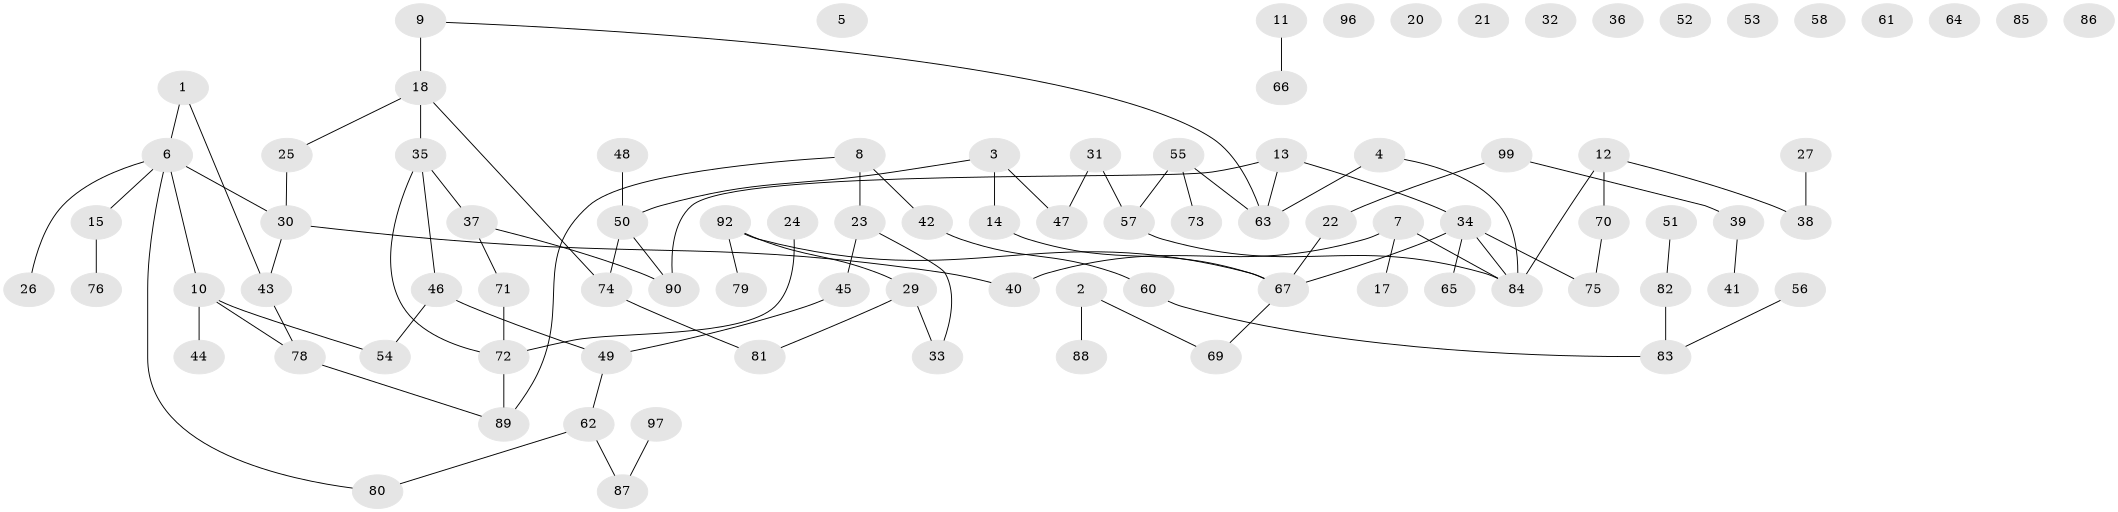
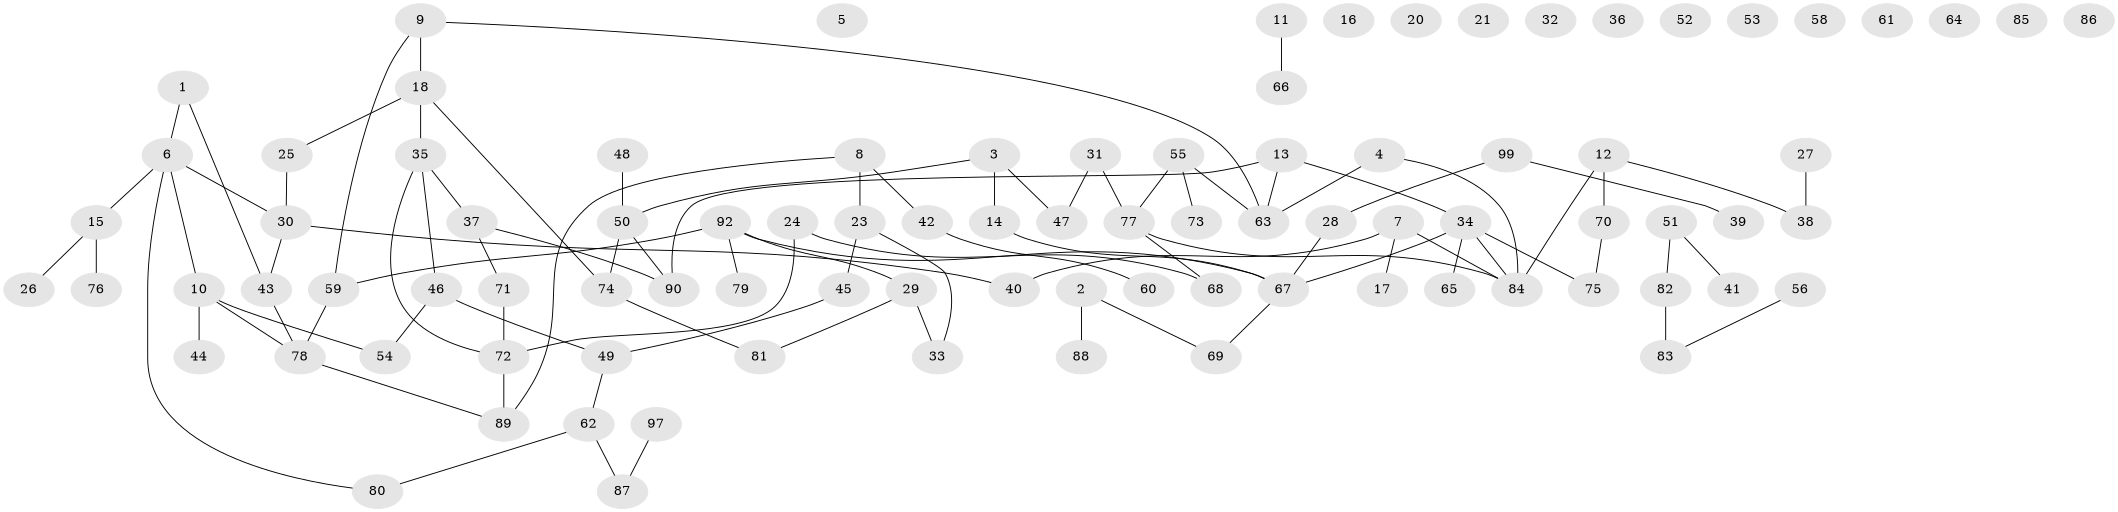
(1349, 21) -> (1349, 21)
(69, 199) -> (63, 256)
(1129, 222) -> (1129, 222)
(1331, 222) -> (1331, 222)
(1736, 256) -> (1702, 256)
none -> (334, 290)
none -> (1216, 290)
(1402, 345) -> none
